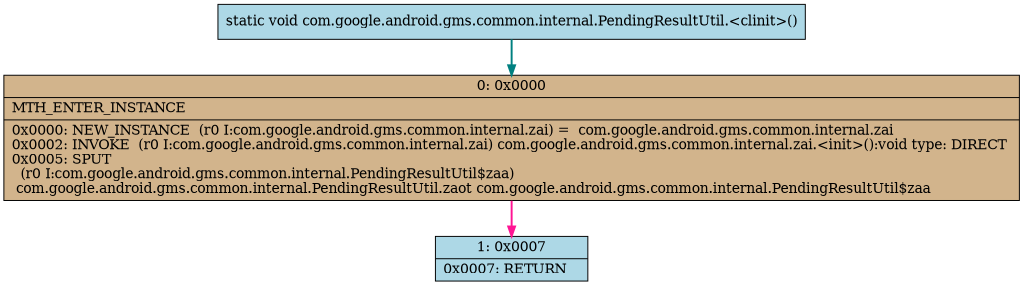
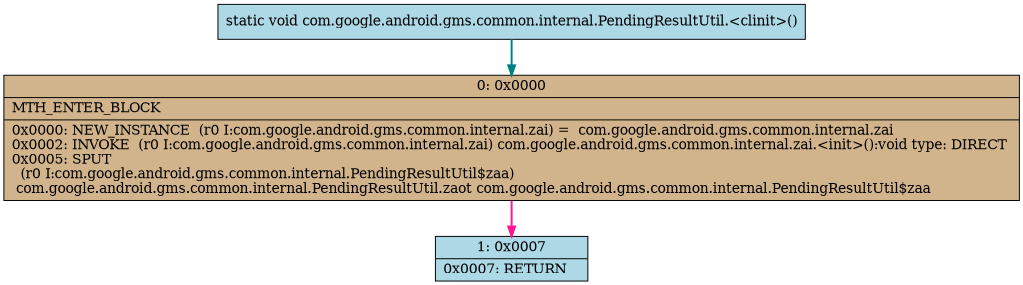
(99, 108) -> (86, 108)
